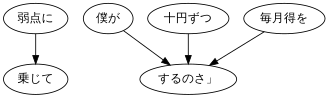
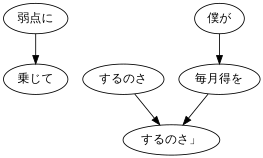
(188, 19) -> (123, 79)
(143, 45) -> (219, 45)
